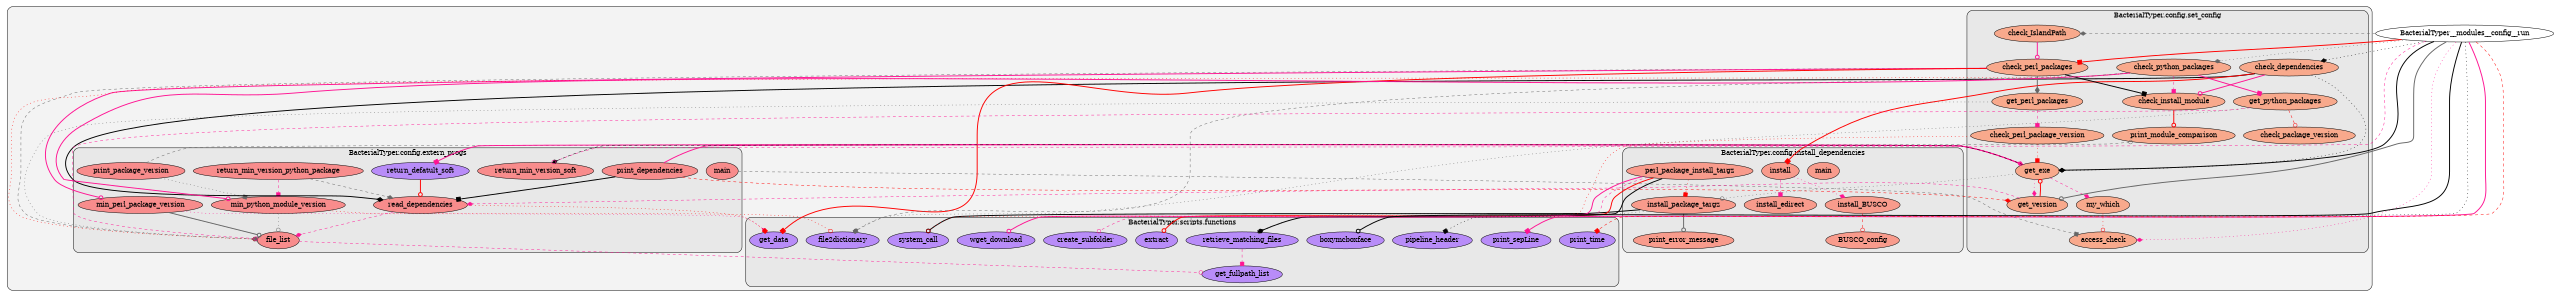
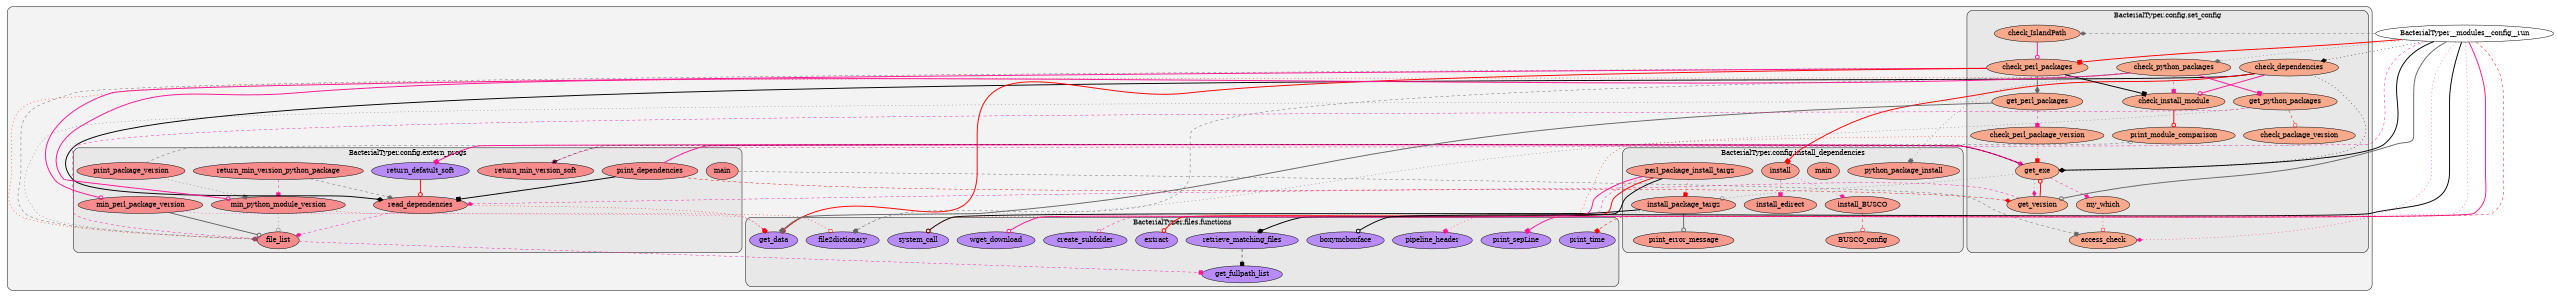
none -> (1385, 152)
none -> (1904, 171)
(2038, 216) -> (2038, 216)
(1182, 223) -> (1182, 223)
(1242, 255) -> (1242, 255)
(749, 257) -> (749, 257)
